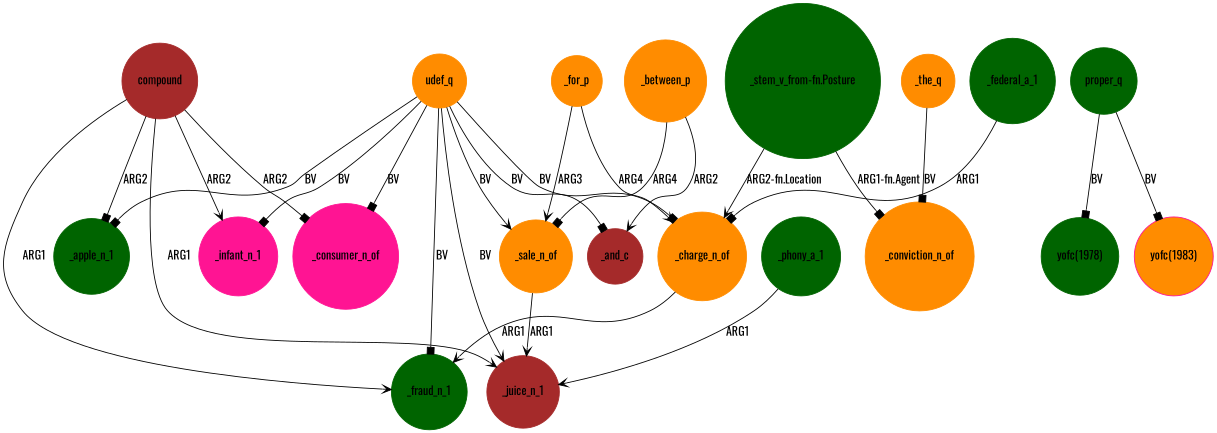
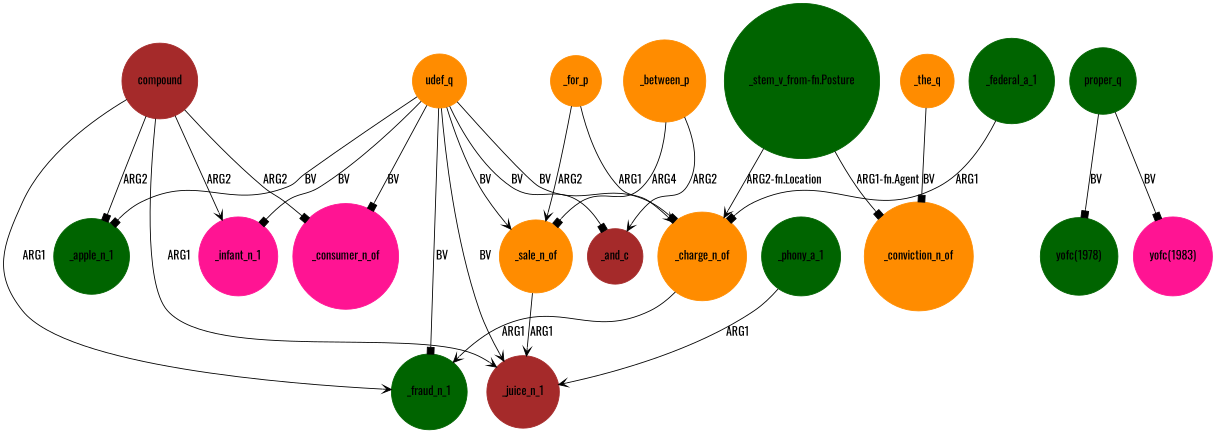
(570, 180) -> (570, 180)
(631, 180) -> (631, 180)
(1174, 256) -> (1173, 256)
